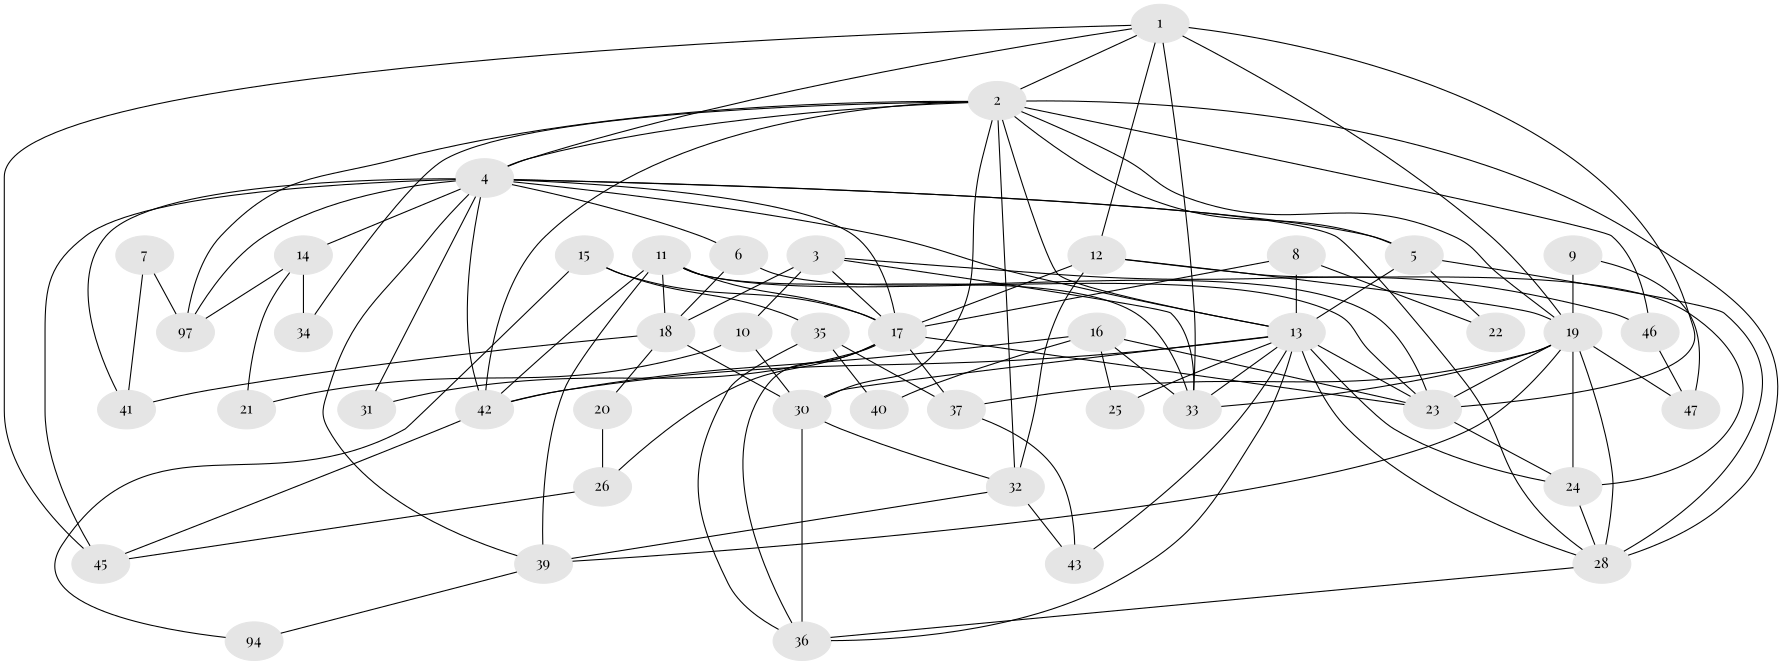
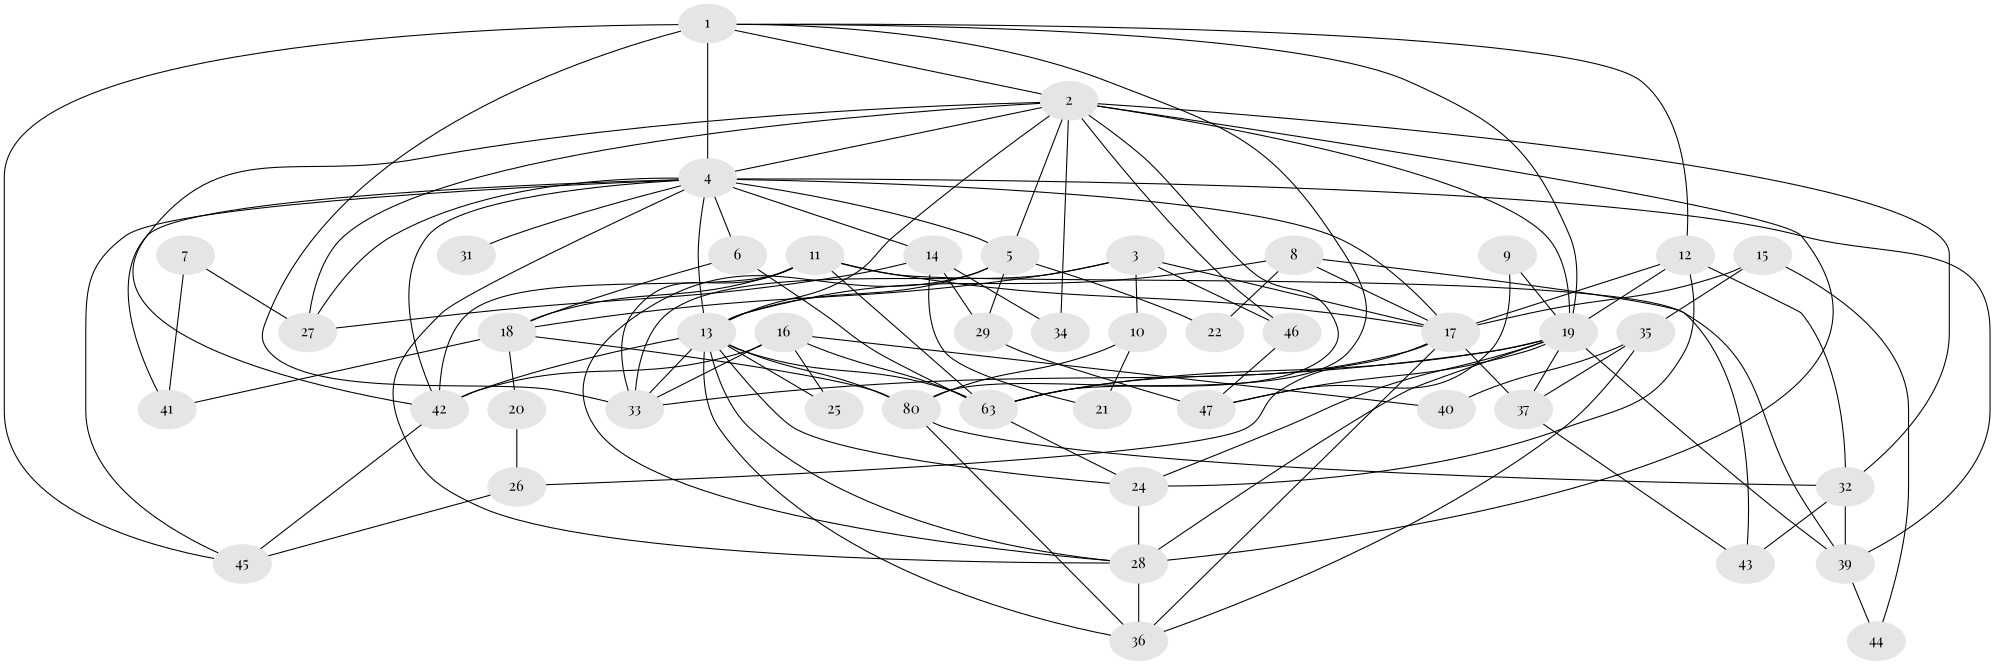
(185, 332) -> (308, 332)
none -> (983, 332)
(635, 378) -> none
(802, 410) -> (911, 410)
(1432, 410) -> (989, 410)
(1201, 460) -> (1706, 338)
(254, 641) -> (1876, 641)
